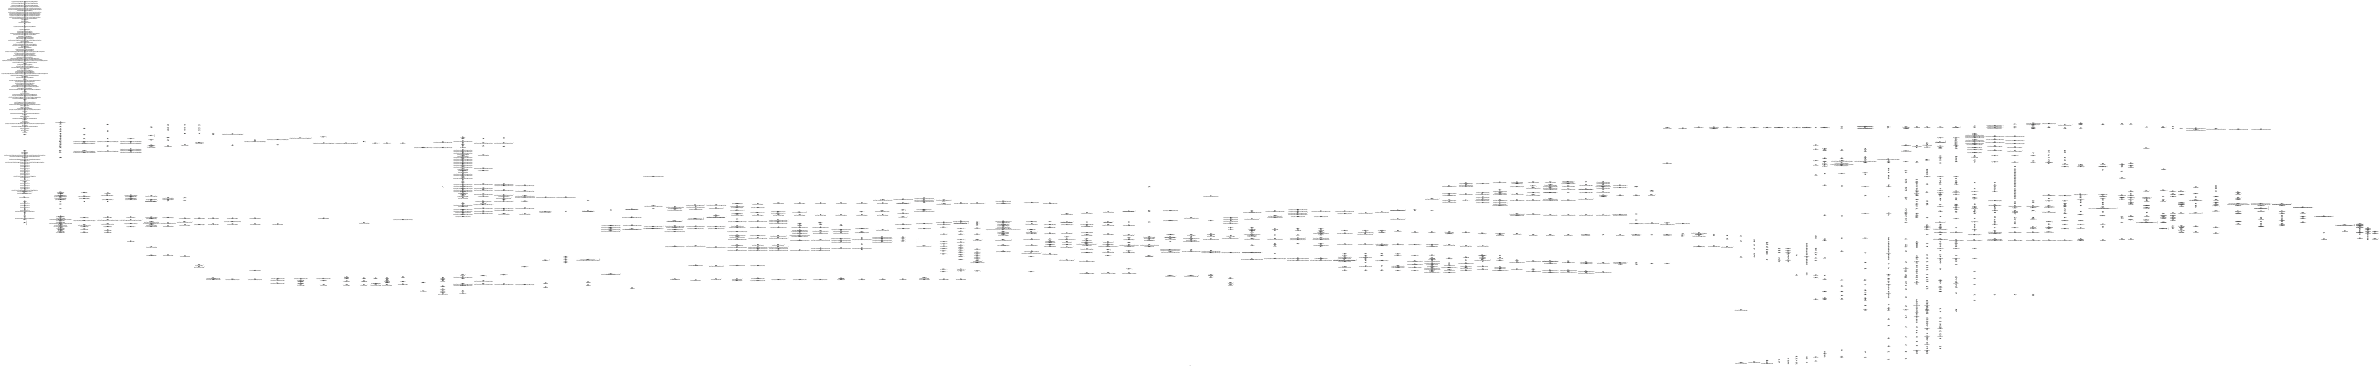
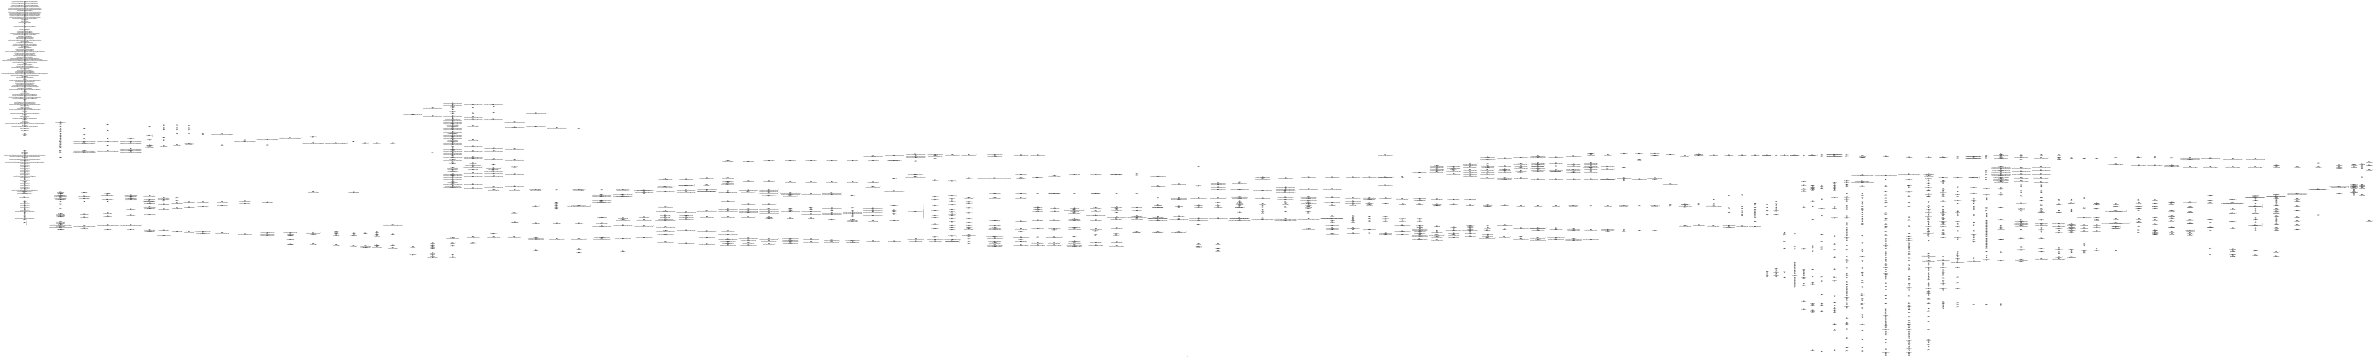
none -> (2354, 165)
